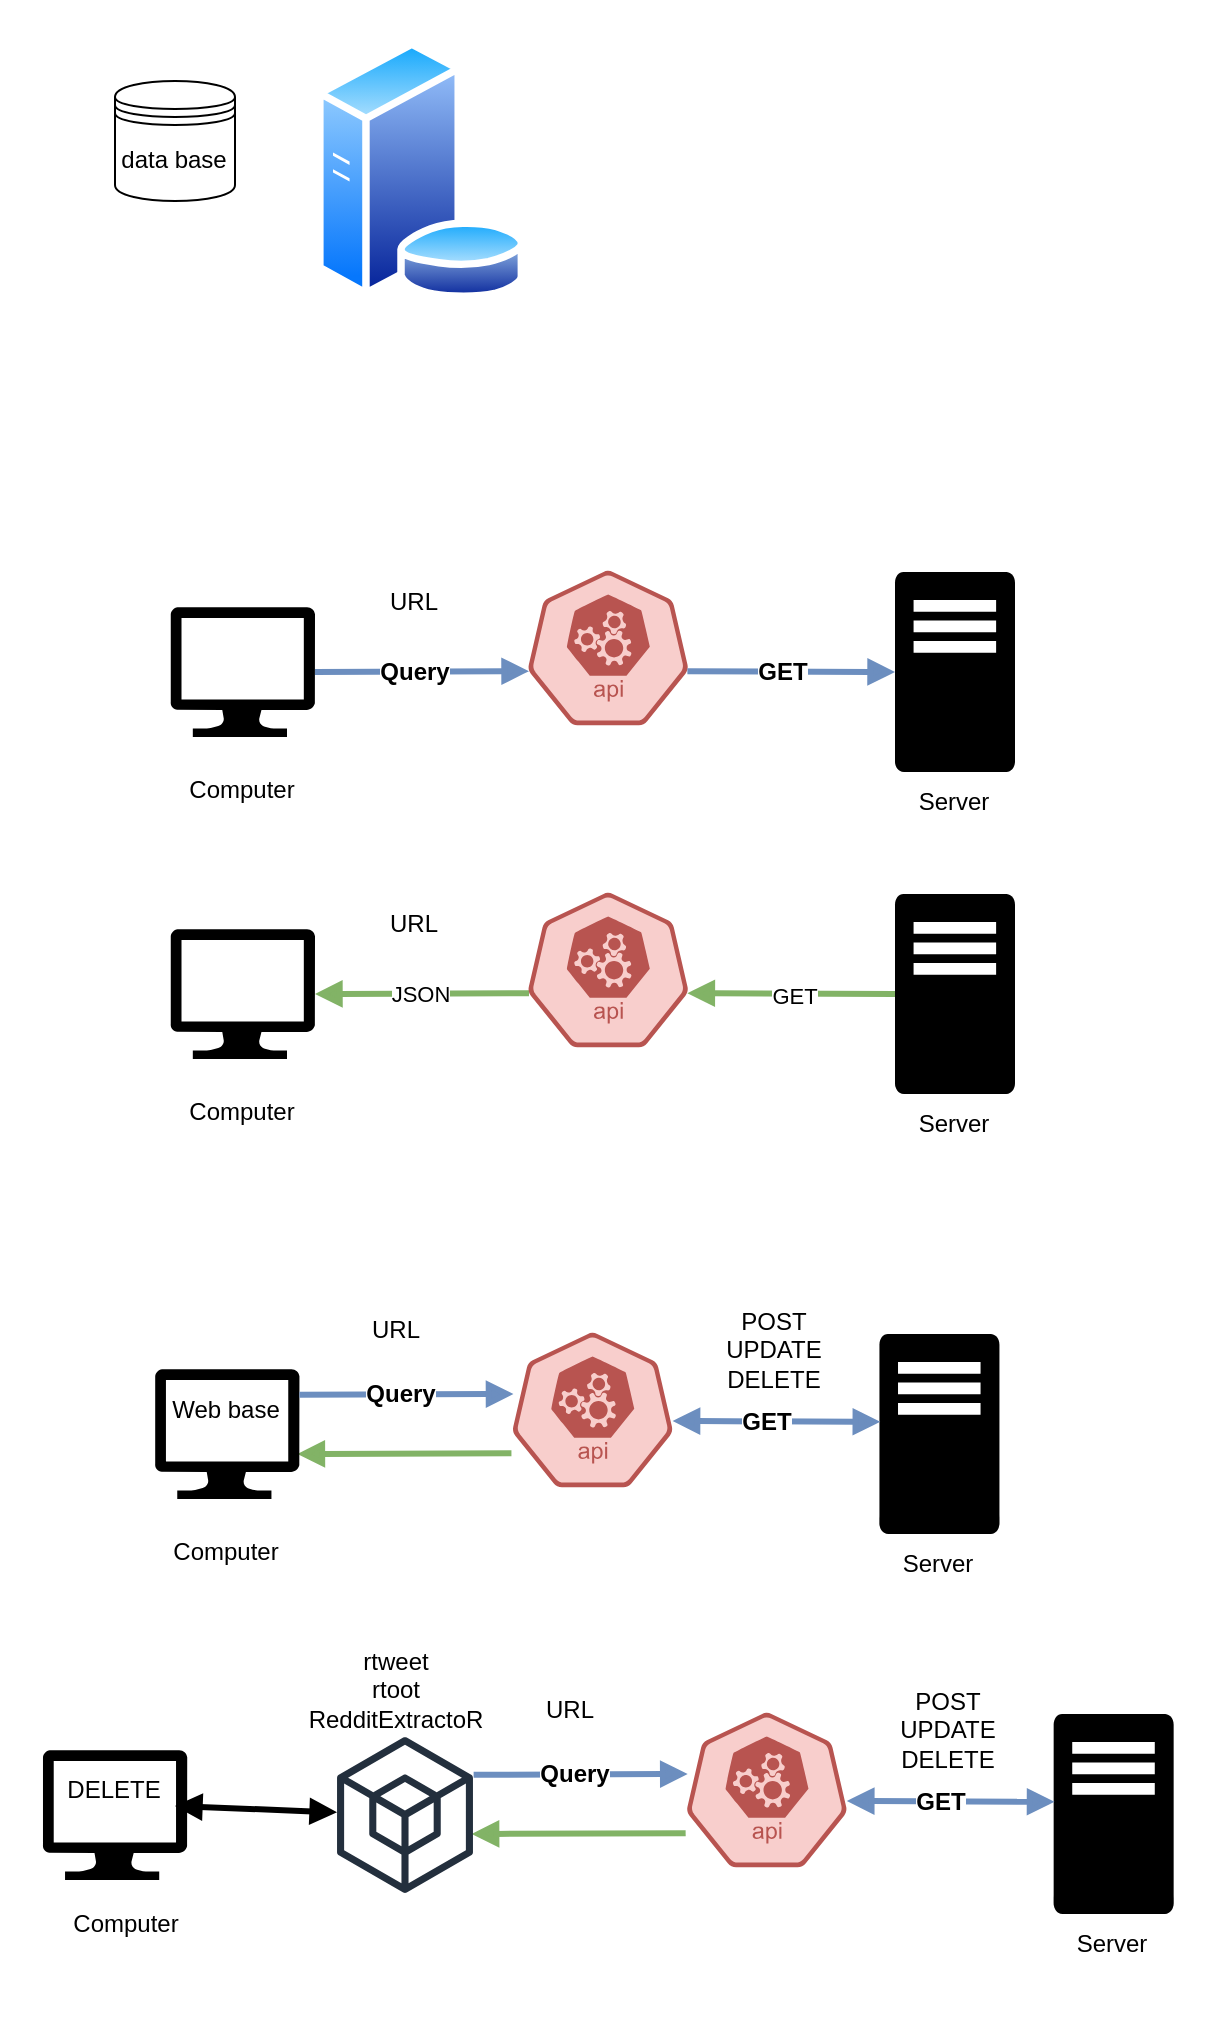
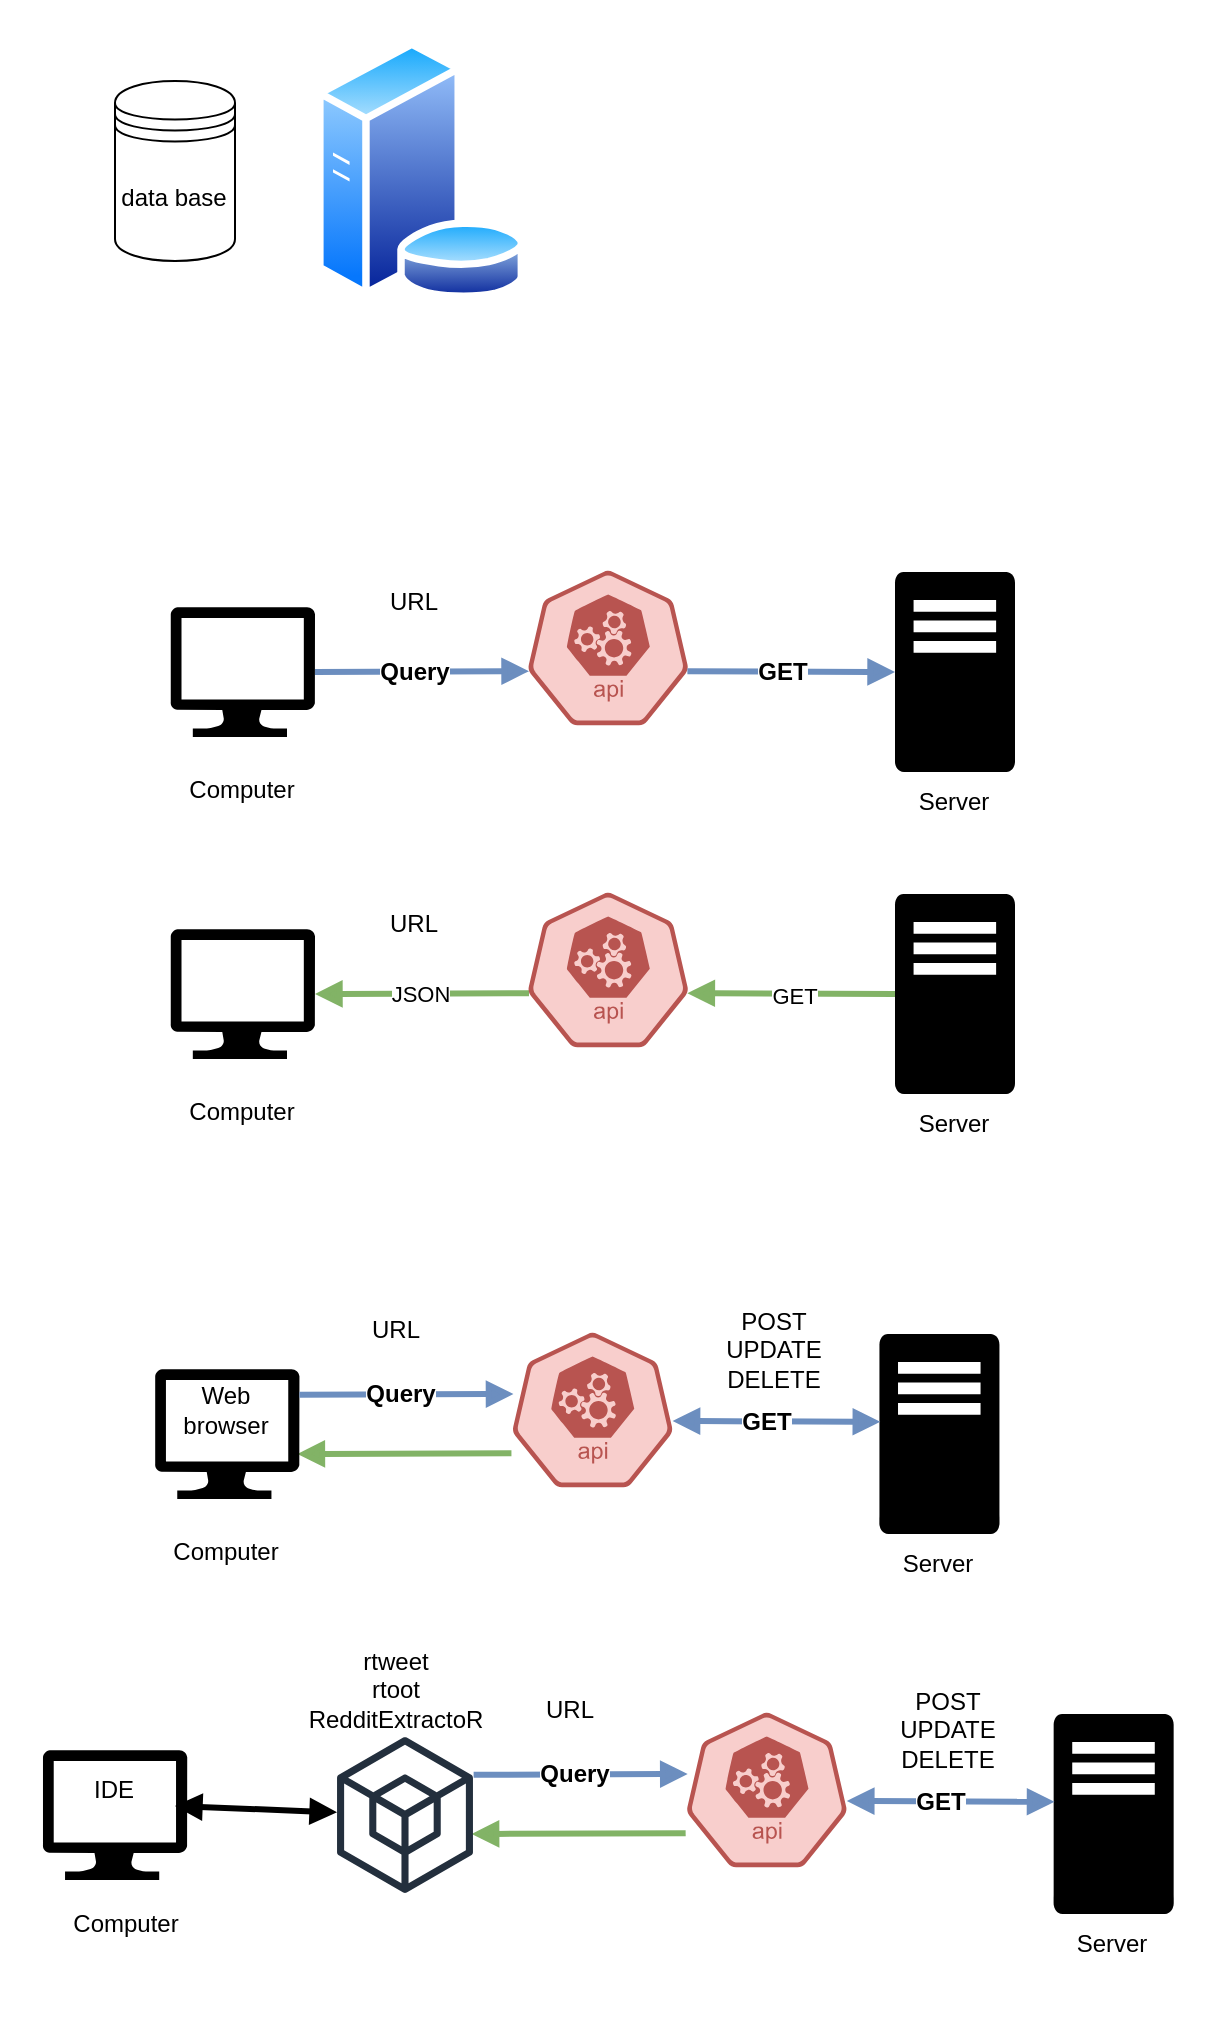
(175, 141) -> (175, 171)
(227, 1411) -> (227, 1411)
(115, 1791) -> (115, 1791)
